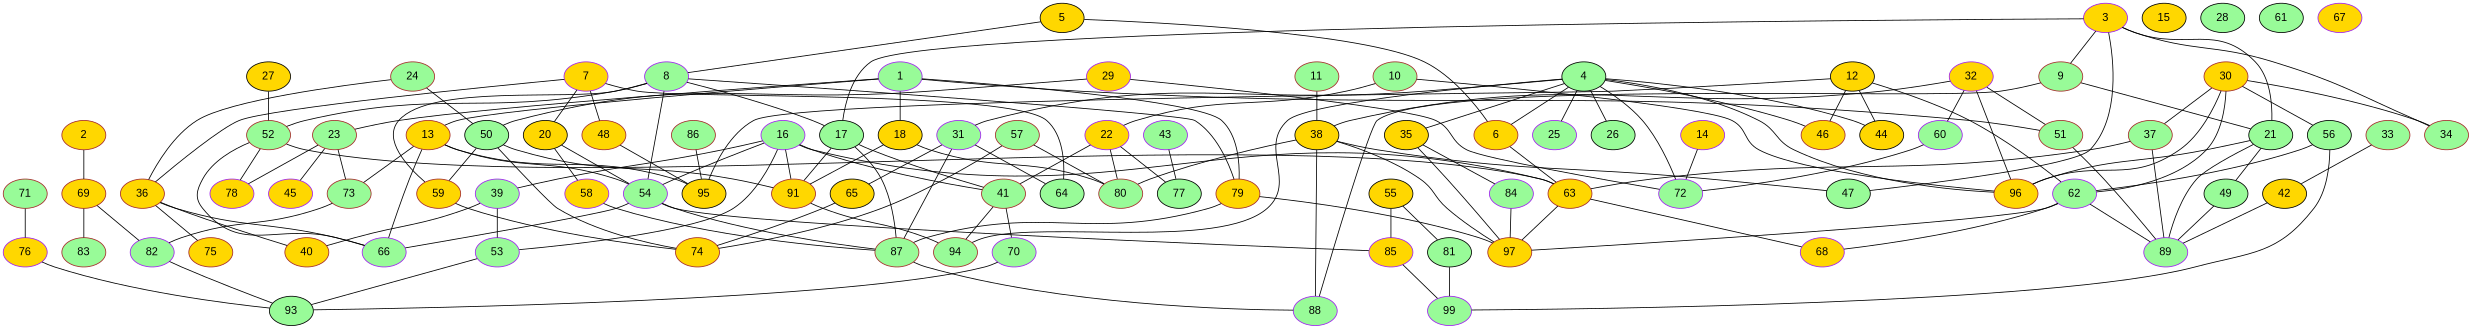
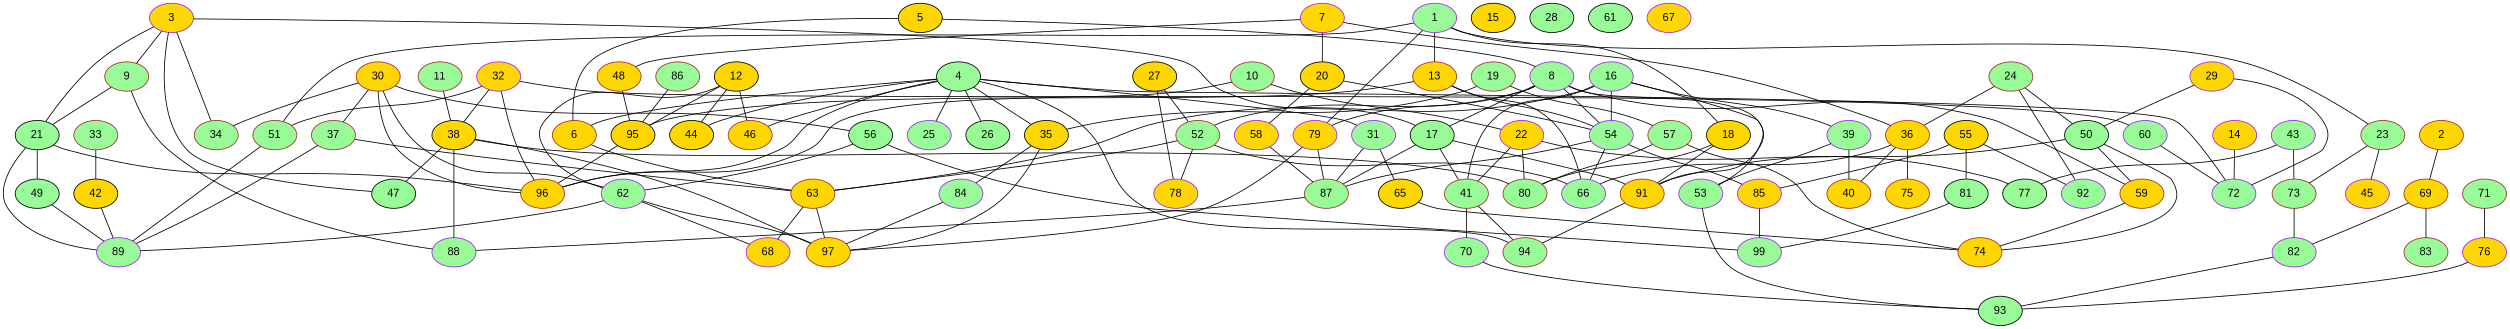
none -> (1493, 77)
none -> (597, 159)
(283, 164) -> (1165, 135)
(389, 164) -> (2294, 159)
(1062, 194) -> none
(1238, 194) -> (1315, 135)
none -> (2083, 194)
(665, 230) -> (1707, 102)
